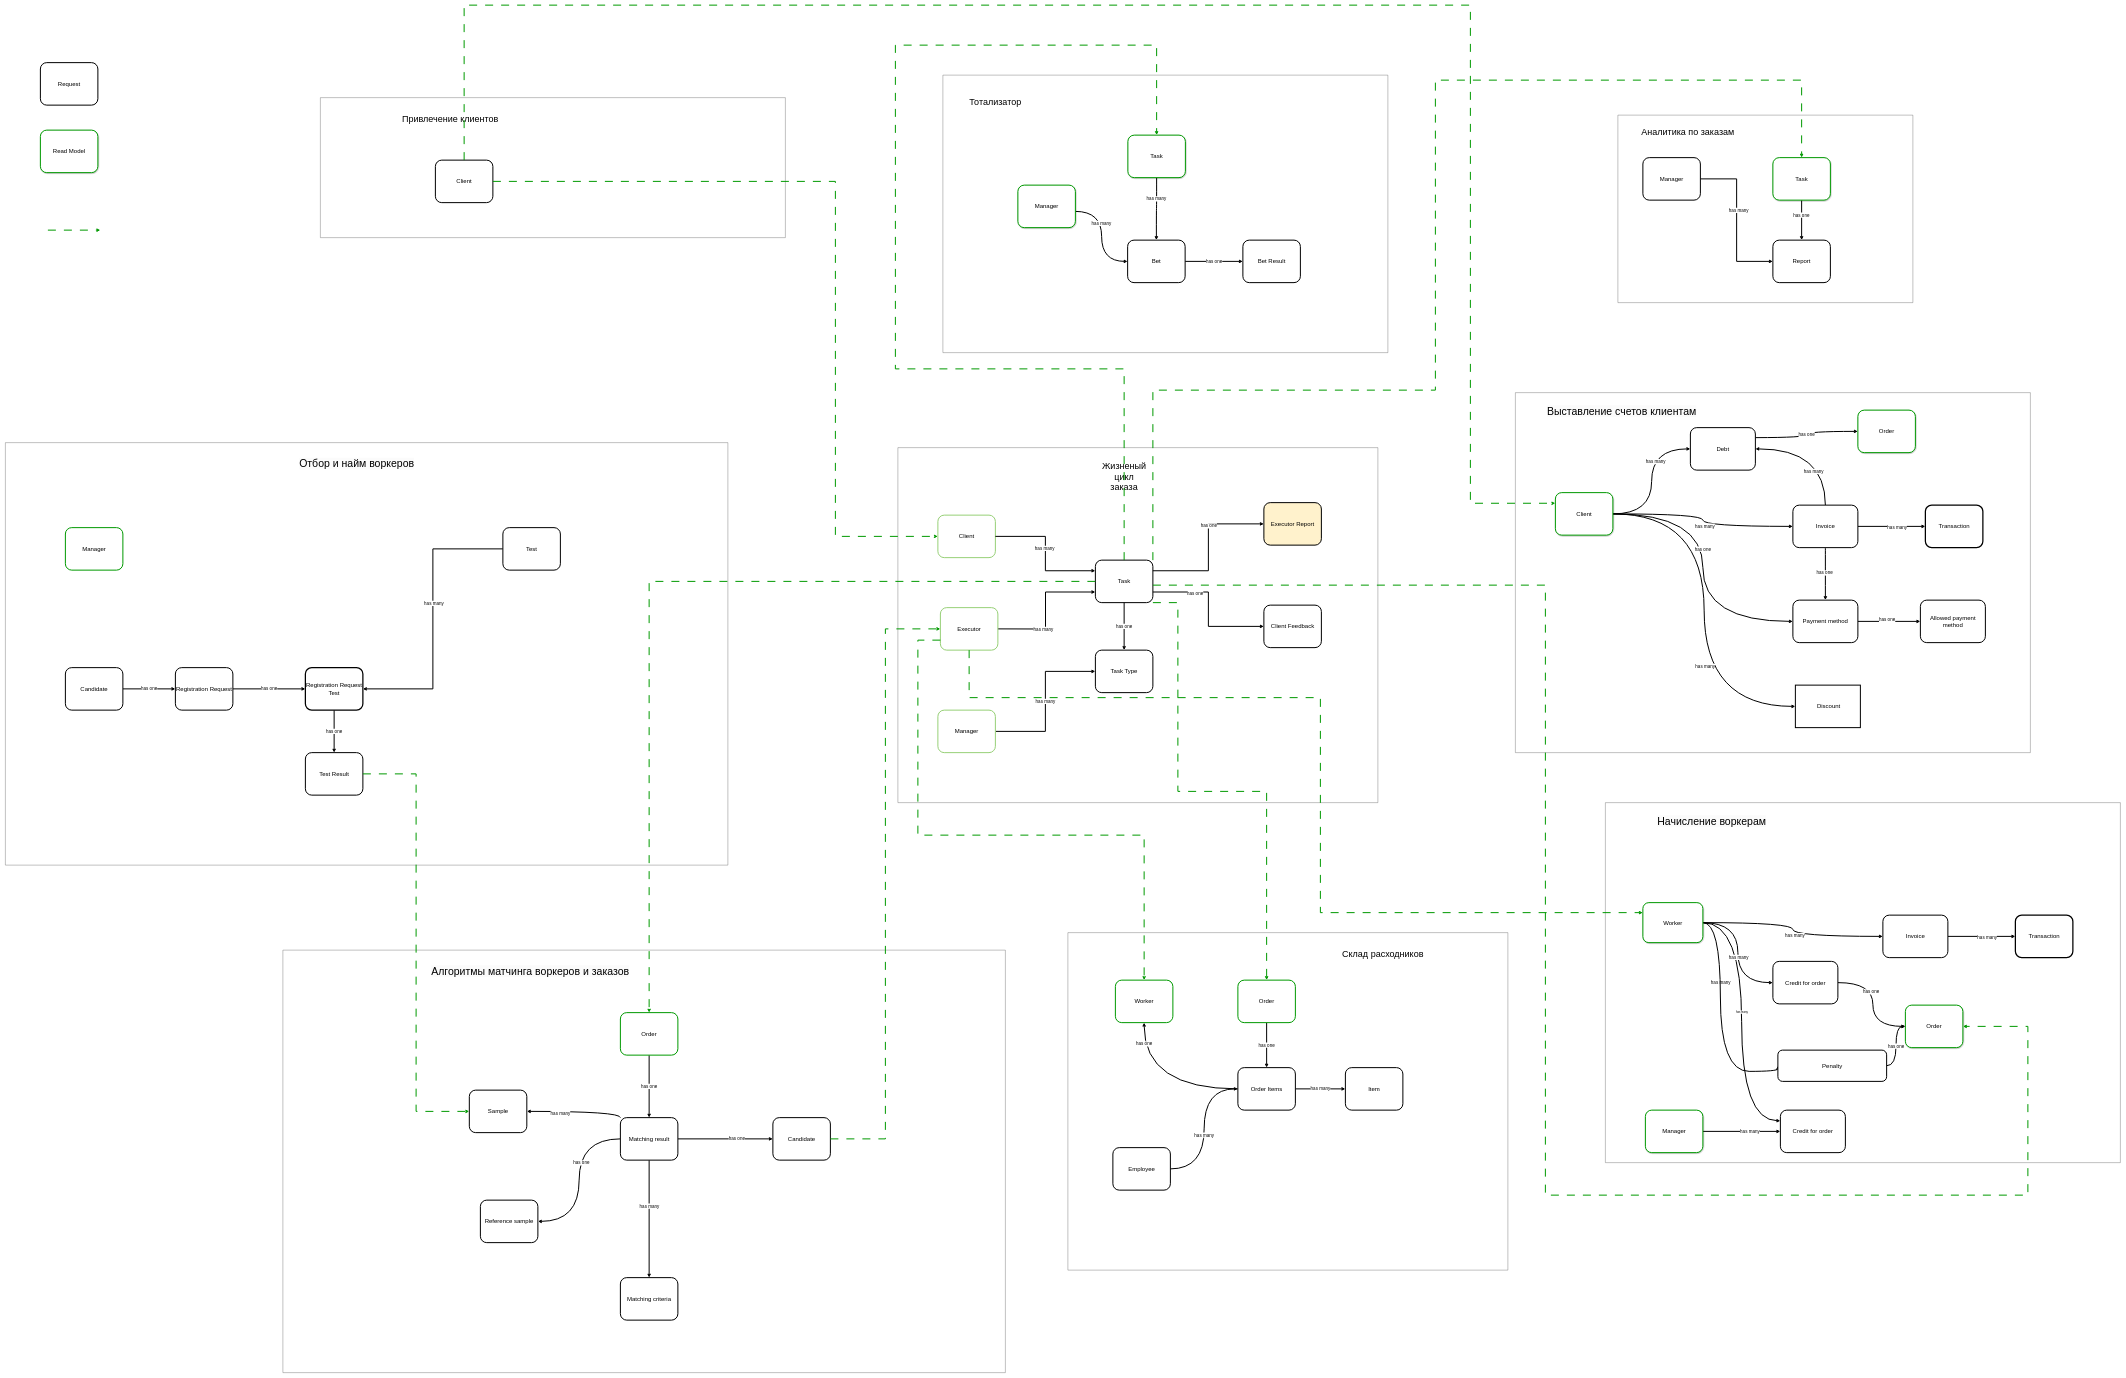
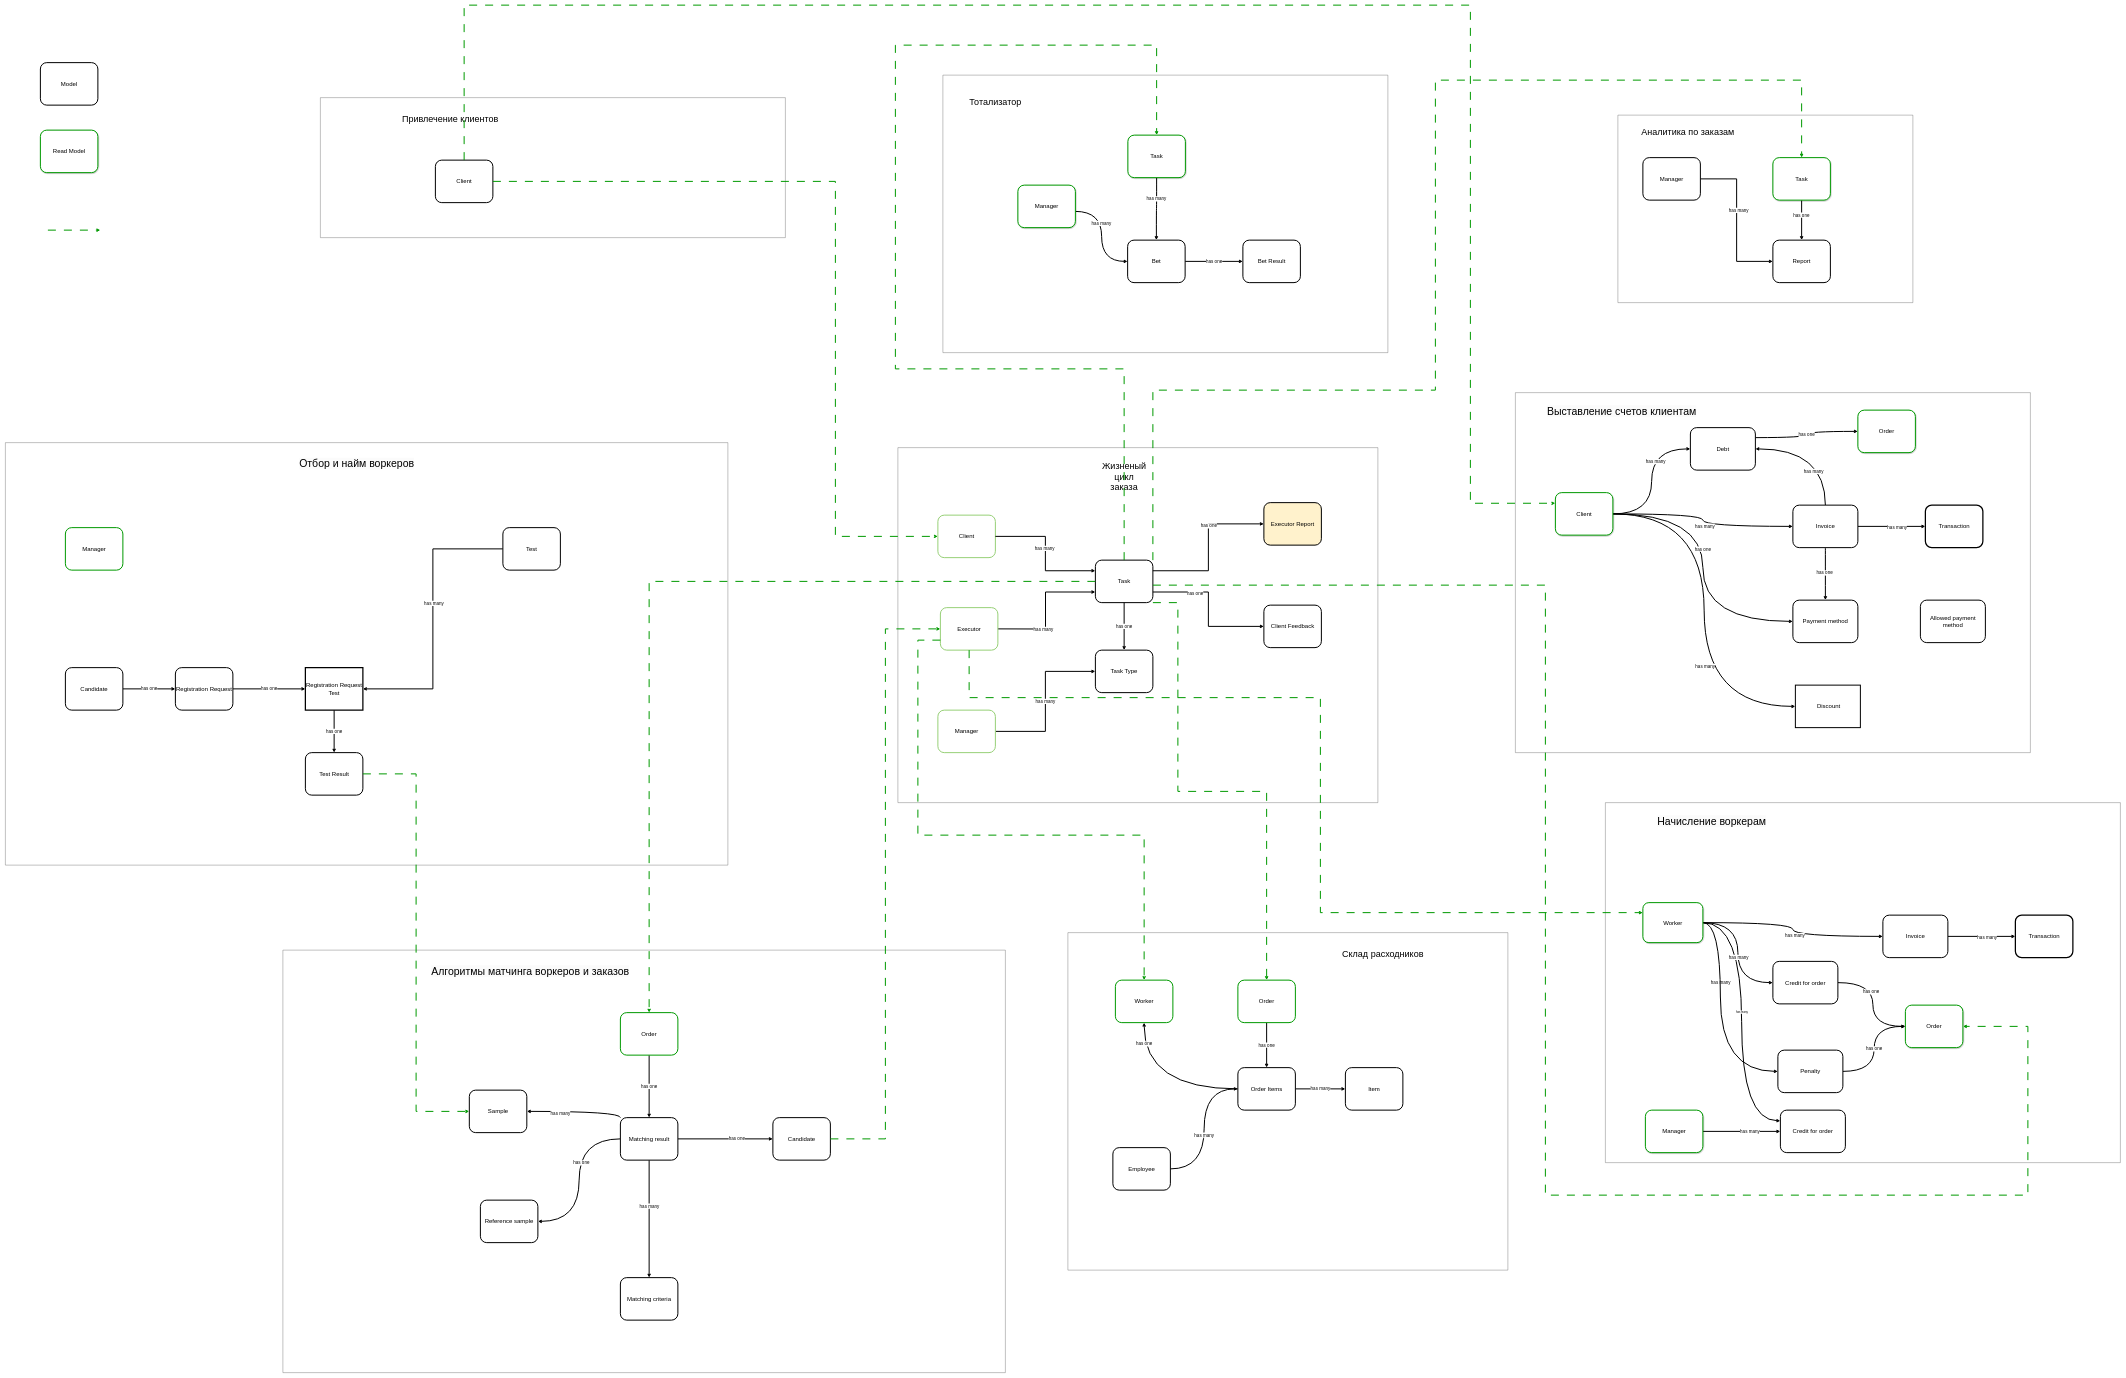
(69, 84) -> (69, 84)
(1885, 621) -> none
(334, 689) -> (334, 689)
(1832, 1066) -> (1810, 1071)
